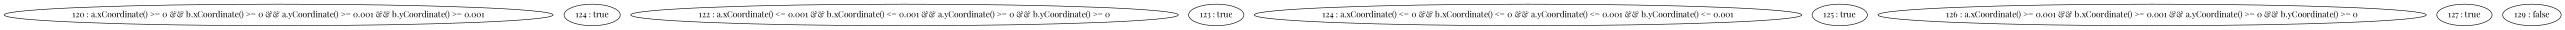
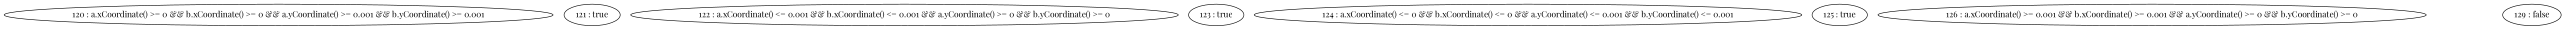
(592, 15) -> (592, 15)
(2464, 15) -> none
